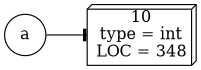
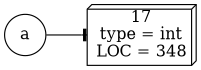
(142, 35) -> (142, 35)
